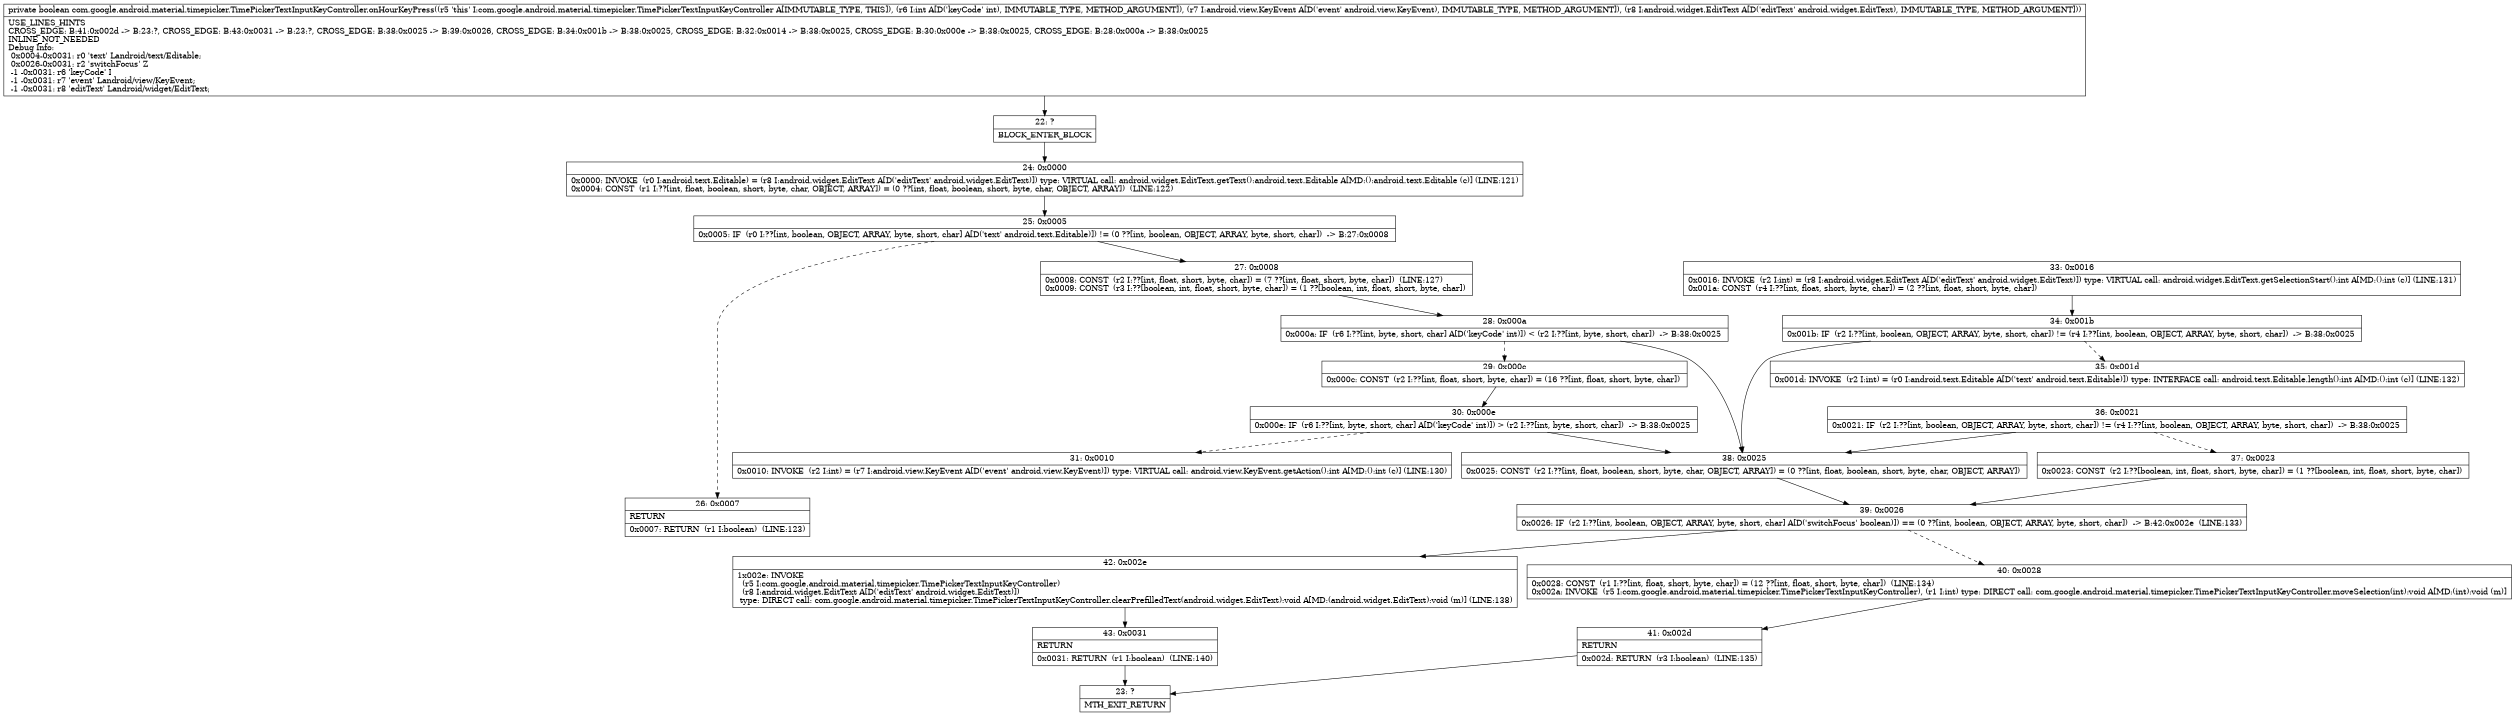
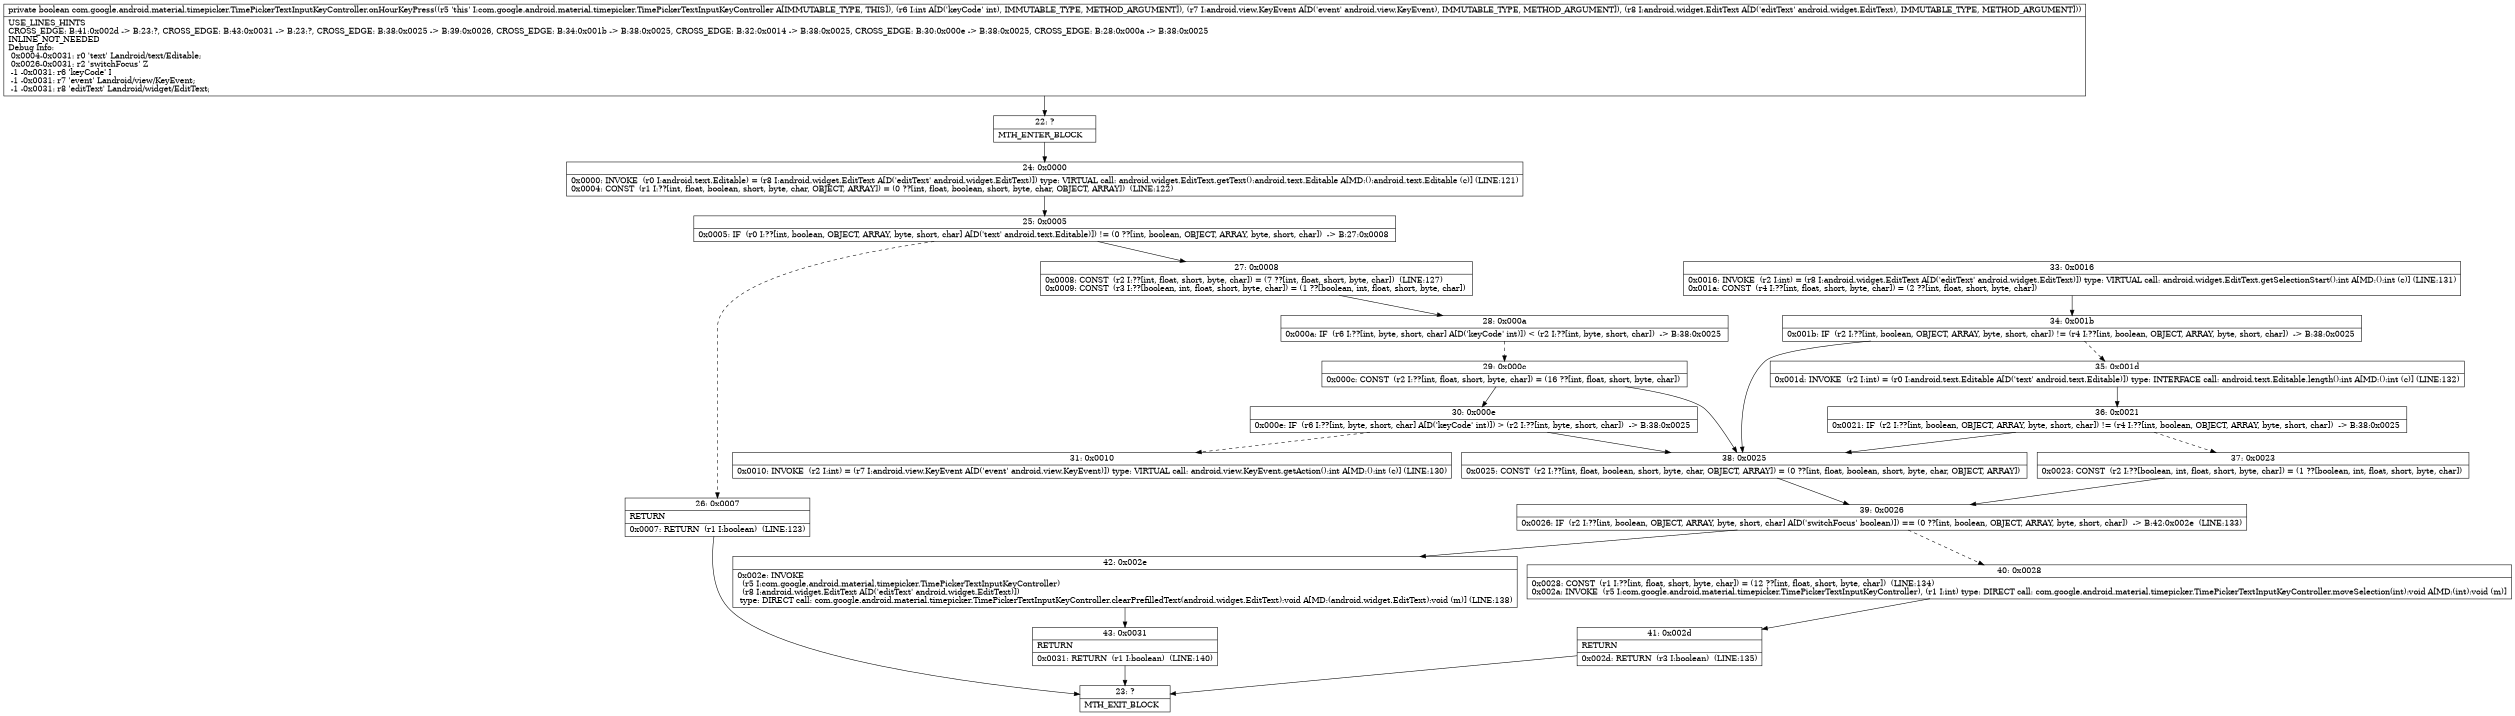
(1045, 135) -> (1040, 135)
(1702, 369) -> (1690, 401)
none -> (2117, 394)
(773, 576) -> (773, 576)
none -> (859, 661)
(1125, 705) -> (1122, 705)
